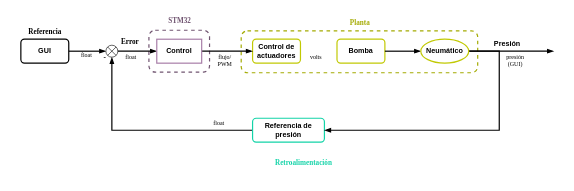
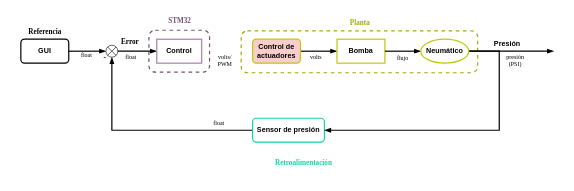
(224, 51) -> none
(276, 51) -> (276, 51)
none -> (316, 51)
(361, 51) -> (361, 51)
none -> (403, 59)
(225, 60) -> (225, 60)
(516, 60) -> (516, 60)
(288, 131) -> (288, 131)
